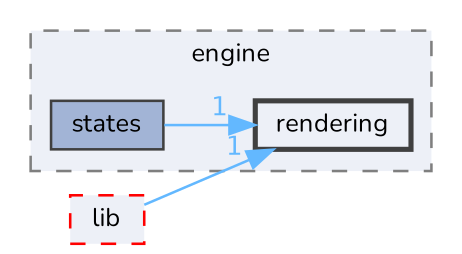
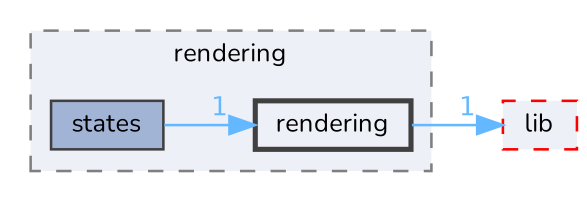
(231, 55) -> (231, 55)
(186, 187) -> (448, 125)
